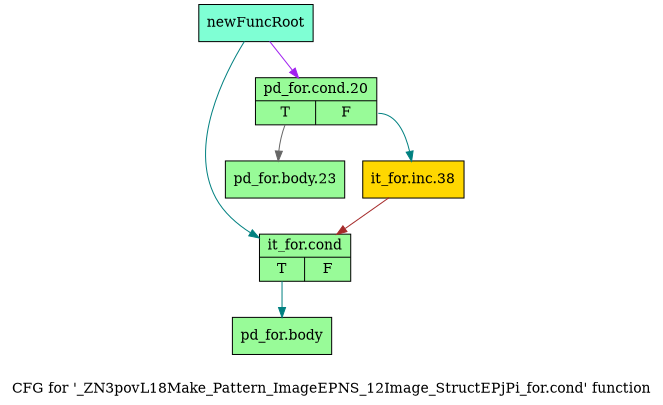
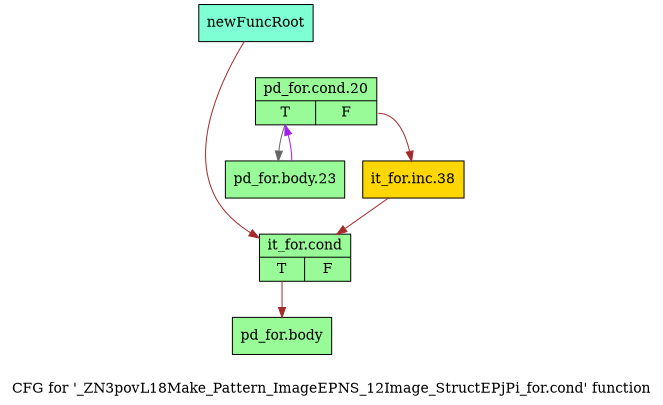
(281, 56) -> (291, 148)
(400, 127) -> (400, 127)
(207, 141) -> (207, 141)
(282, 294) -> (282, 294)
